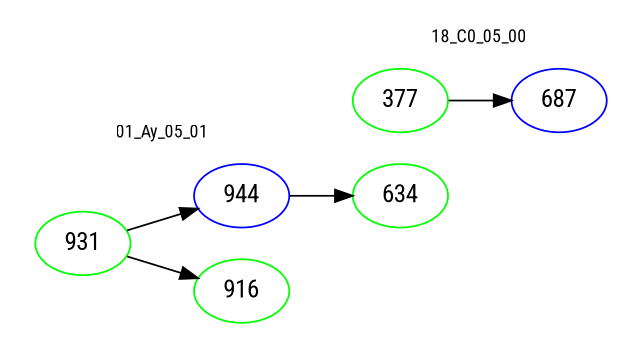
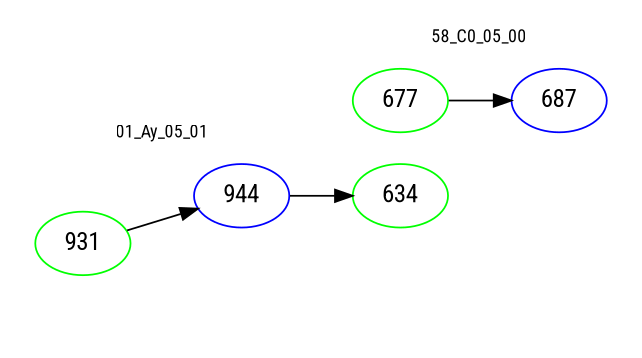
(480, 38) -> (480, 38)
(400, 101) -> (400, 101)
(242, 291) -> none
